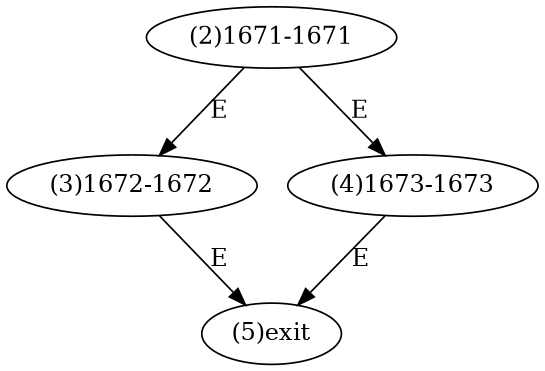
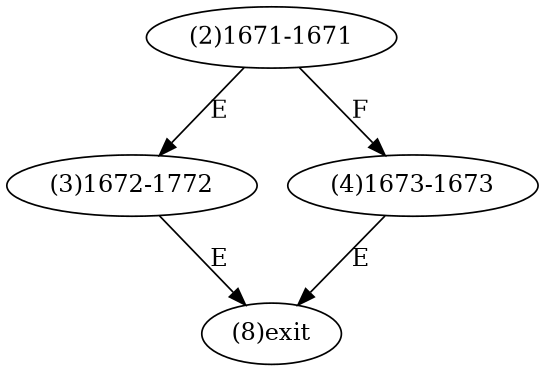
(360, 112) -> (360, 112)
(132, 186) -> (132, 186)
(272, 334) -> (272, 334)
